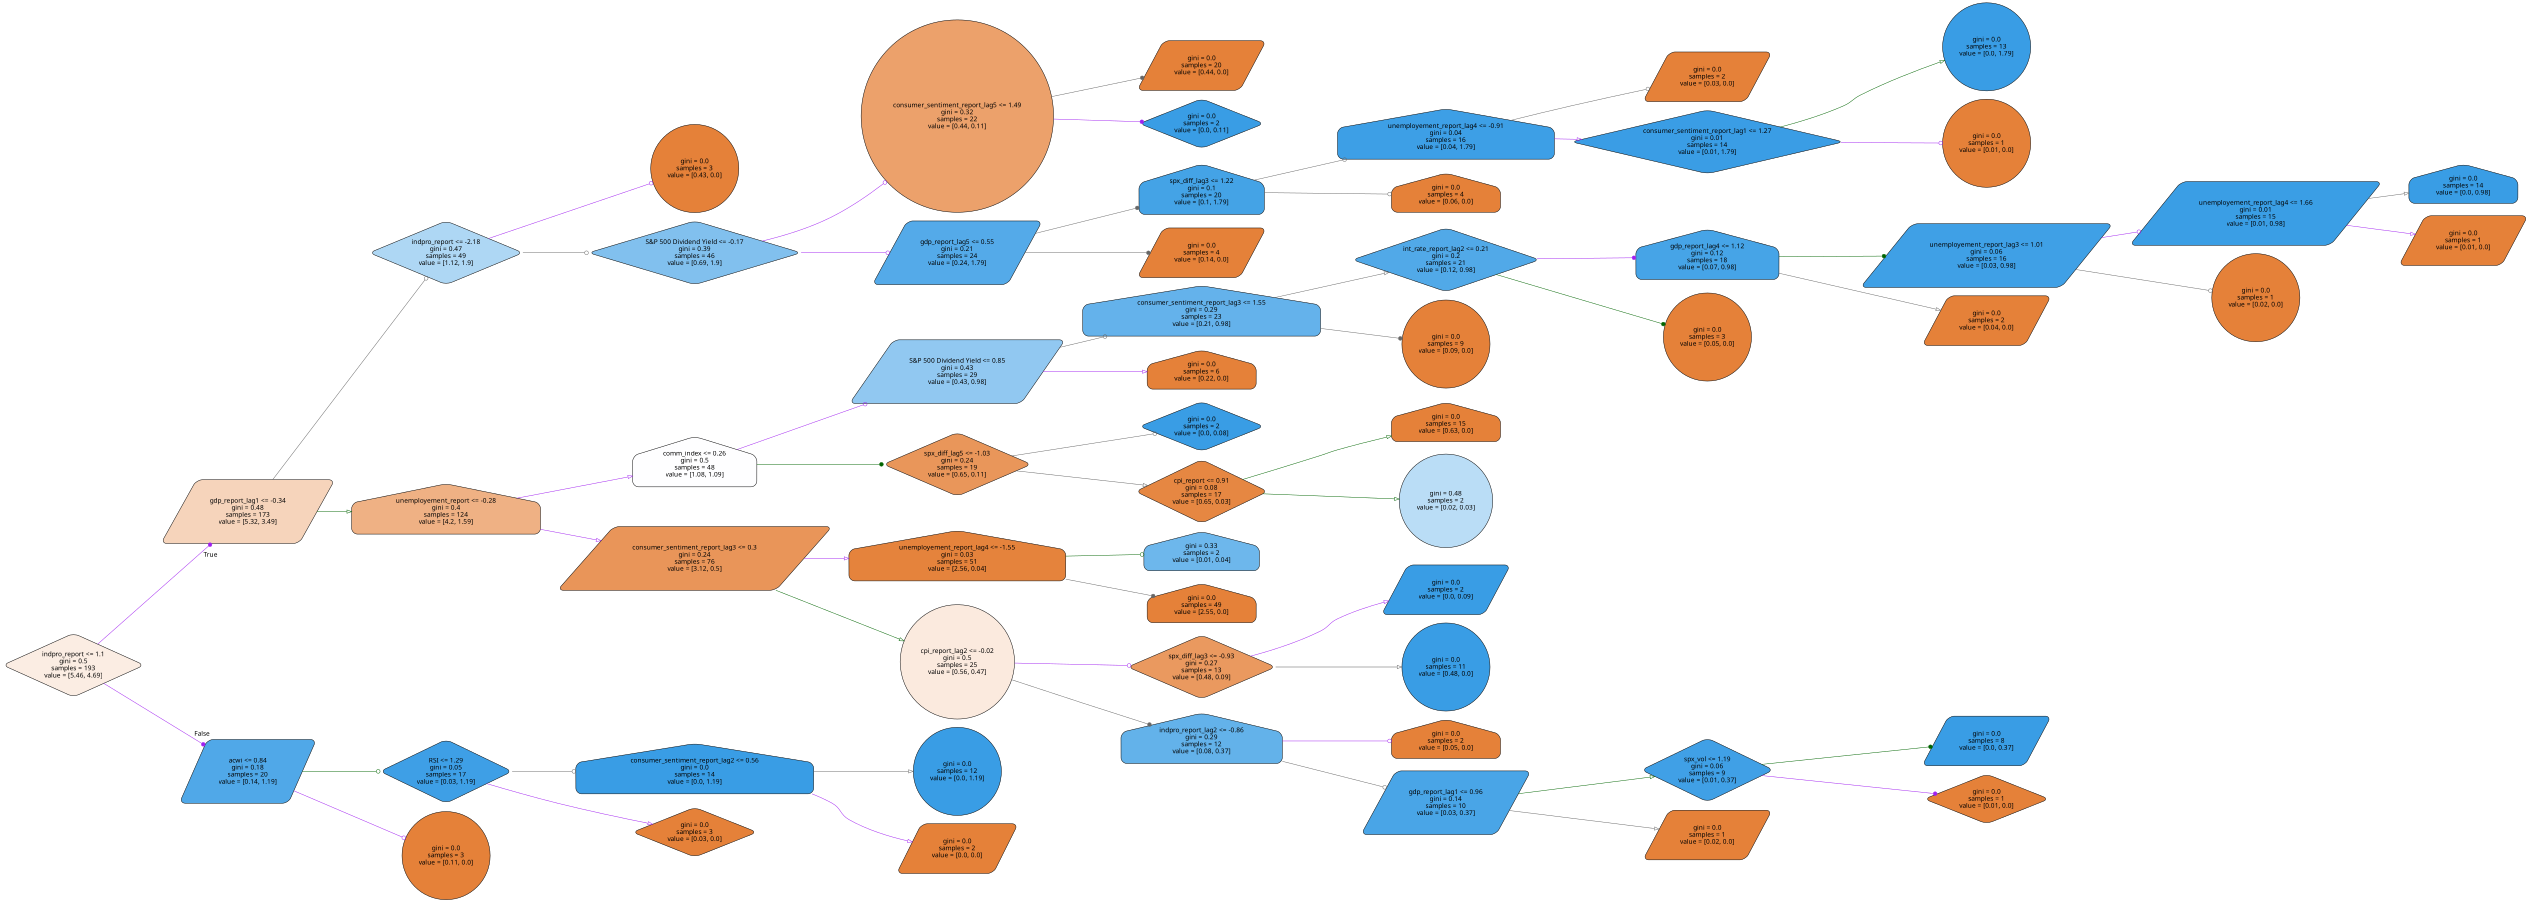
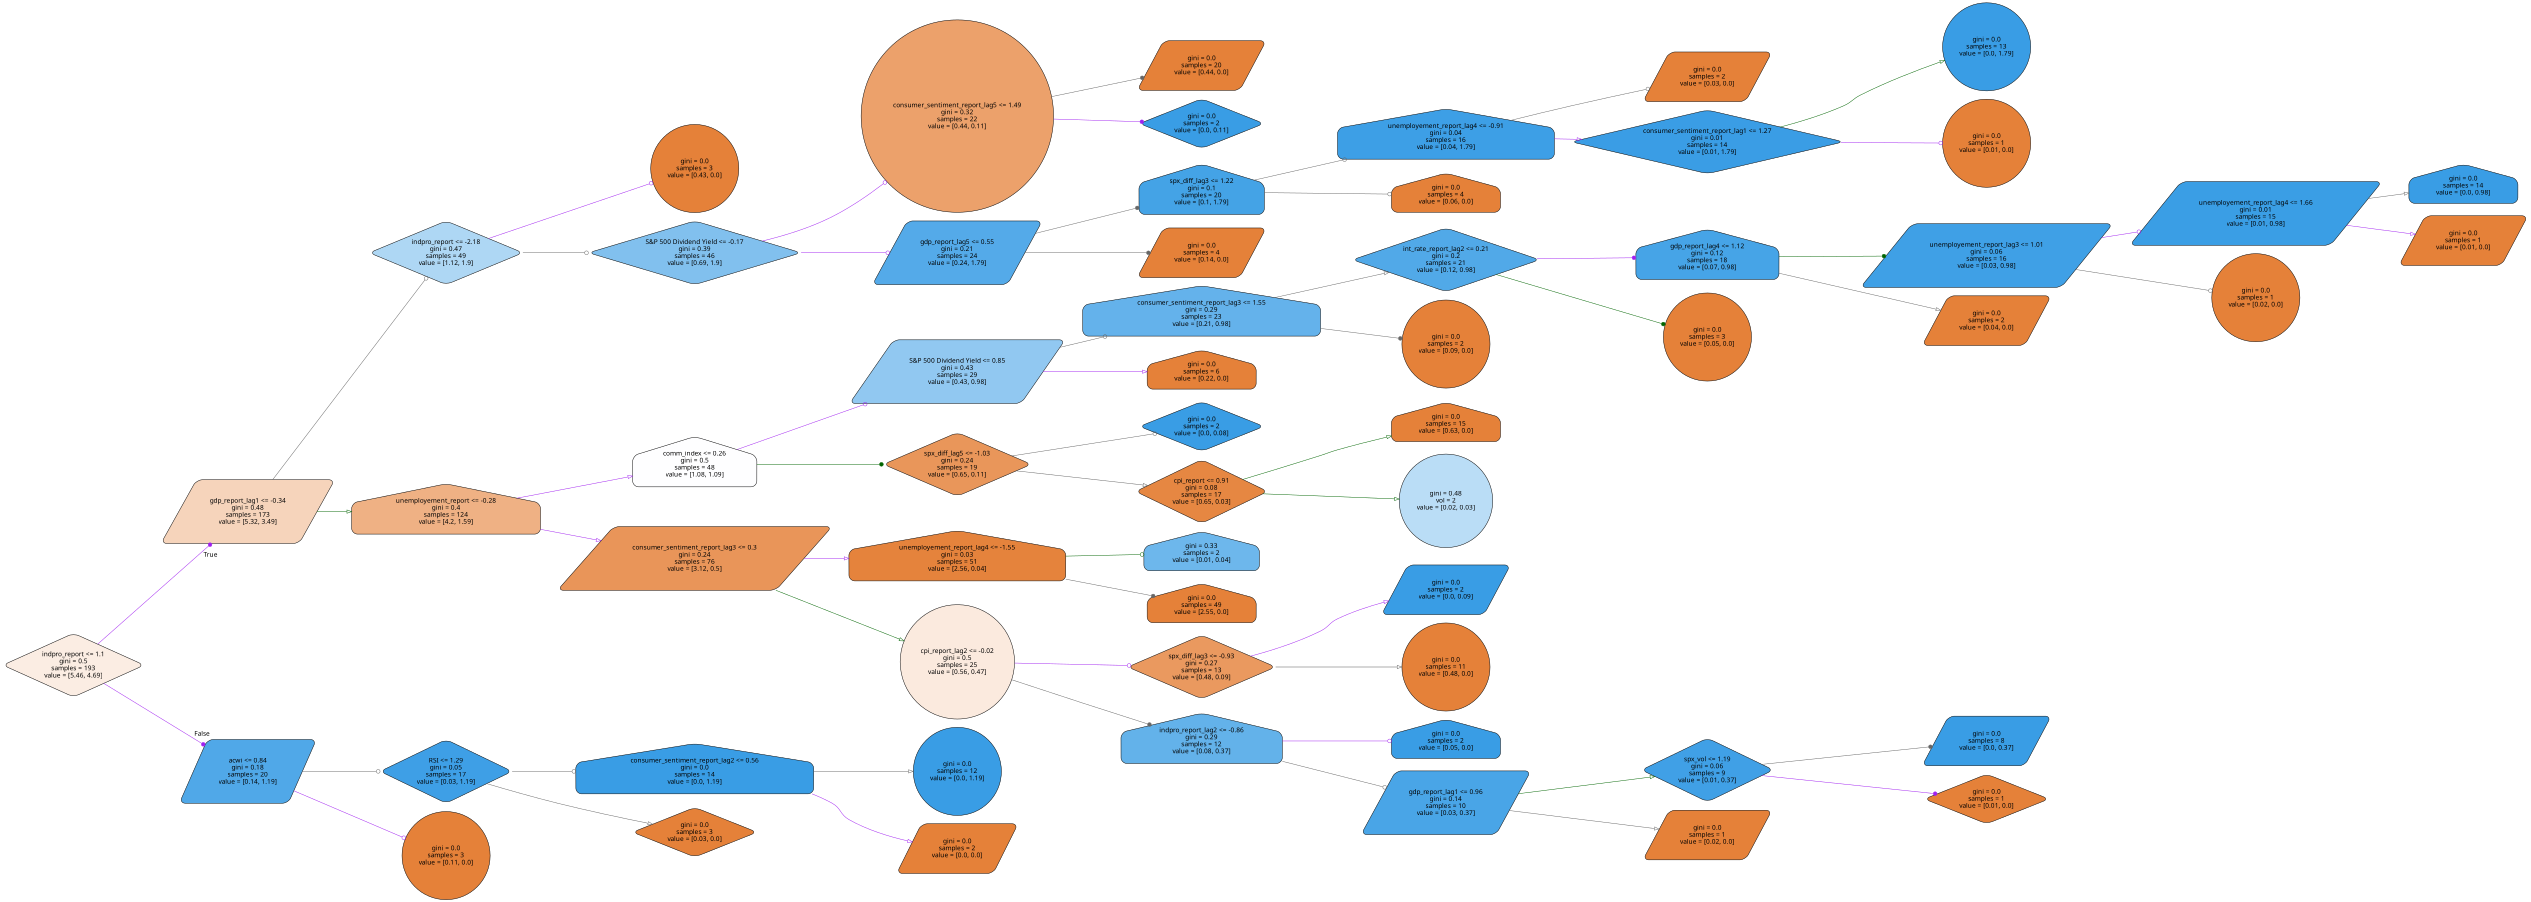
(1446, 344) -> (1446, 344)
(1446, 501) -> (1446, 501)
(1446, 667) -> (1446, 667)
(1446, 741) -> (1446, 741)
(1845, 756) -> (1845, 756)
(339, 771) -> (339, 771)
(567, 806) -> (567, 806)
